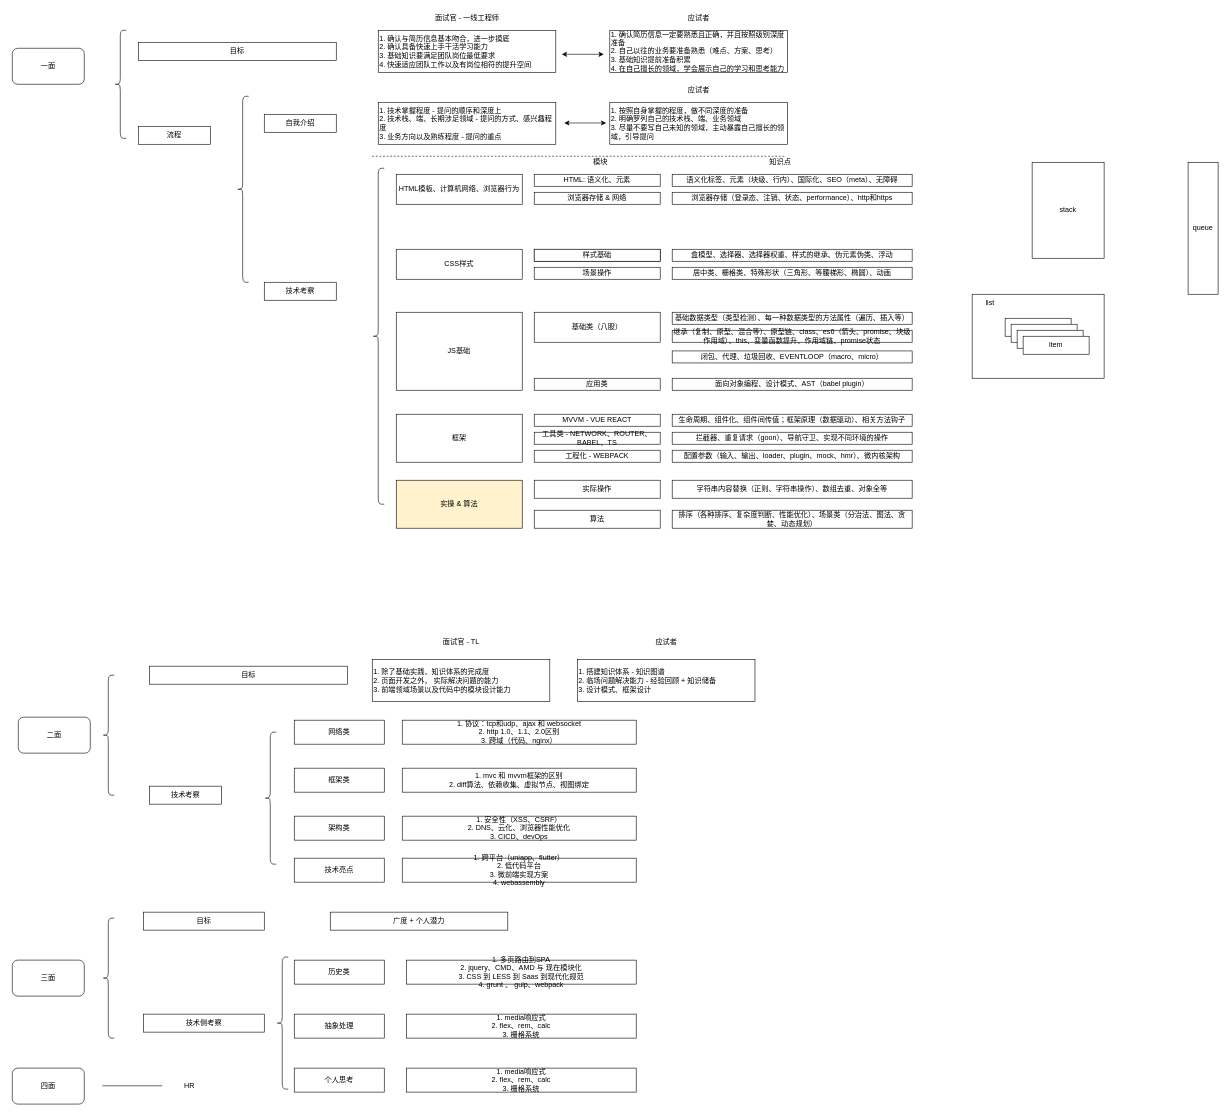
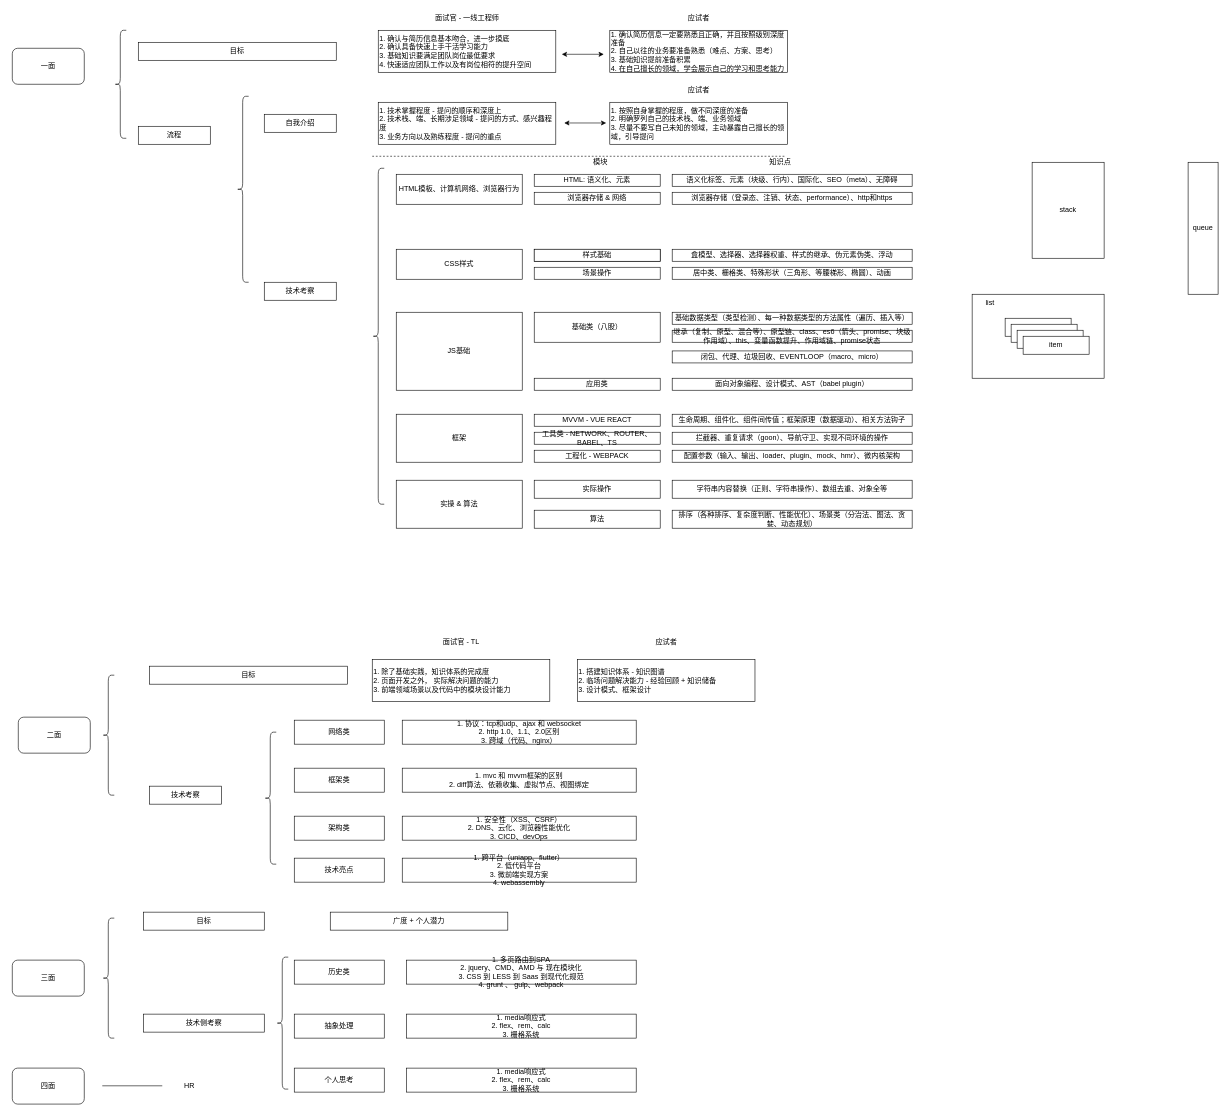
(459, 504) -> (459, 504)
